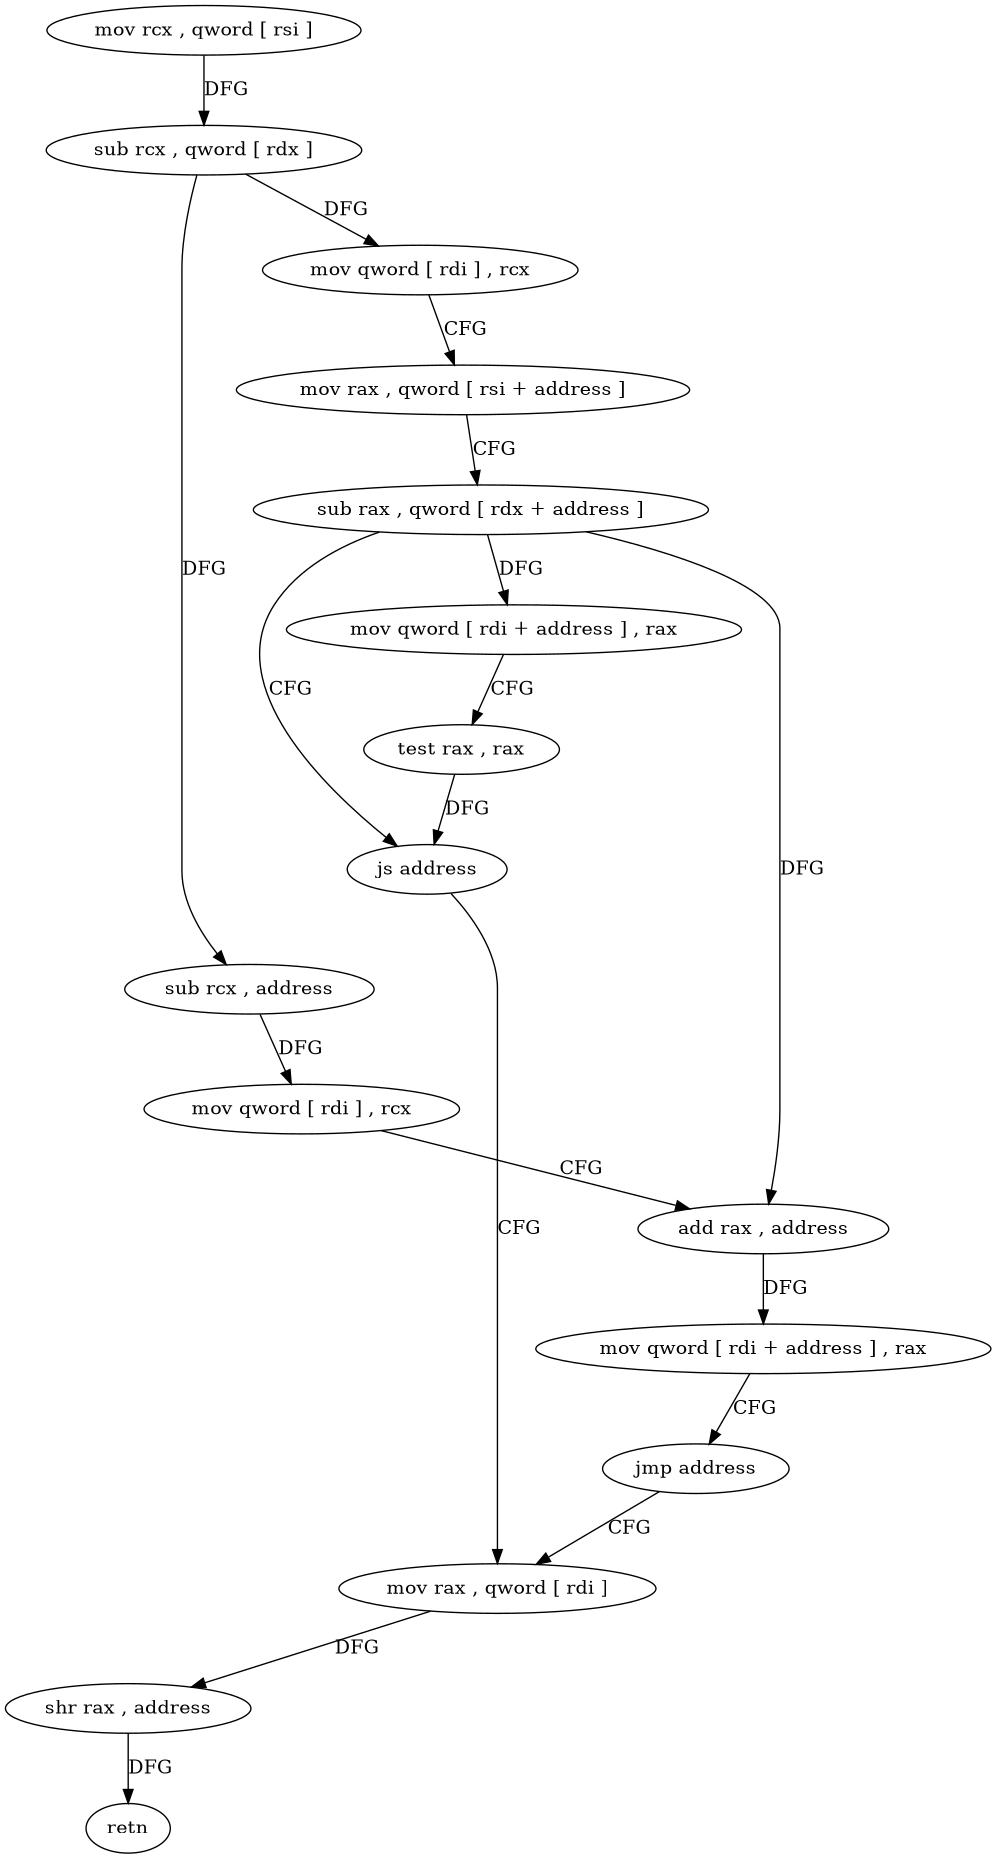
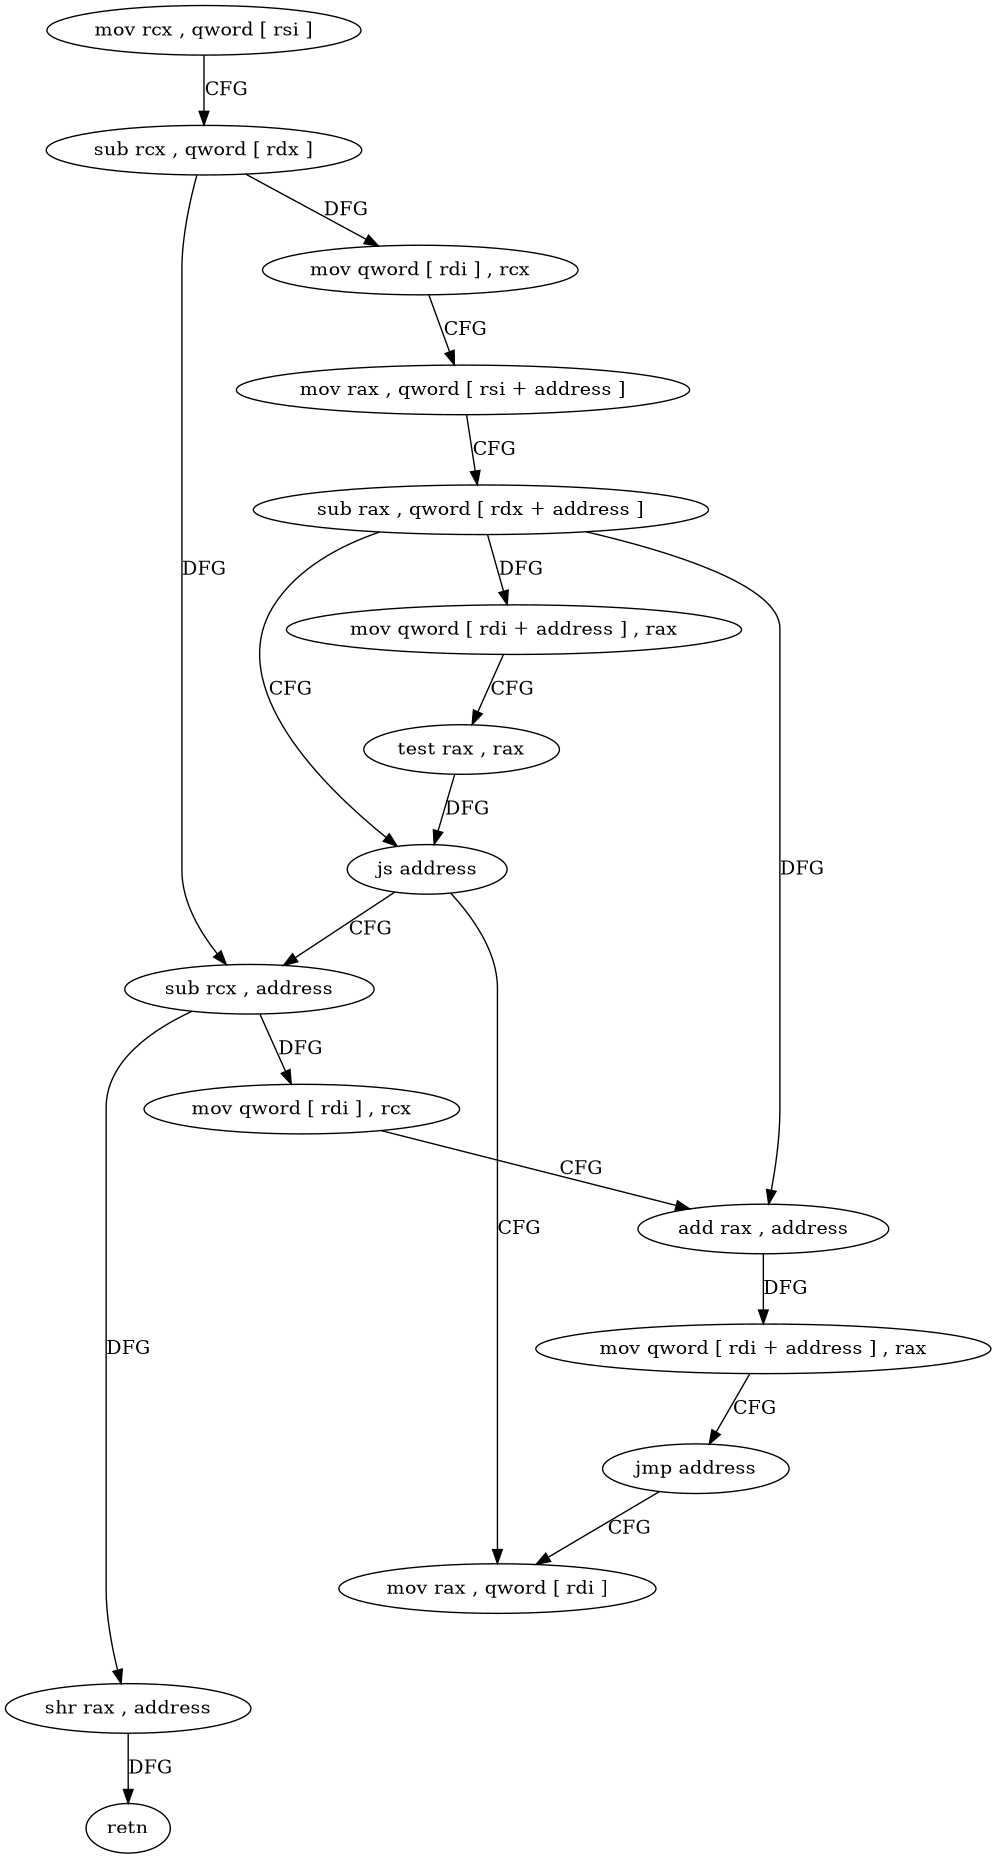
(227, 90) -> (227, 90)
none -> (345, 925)
(318, 1647) -> (106, 1321)
